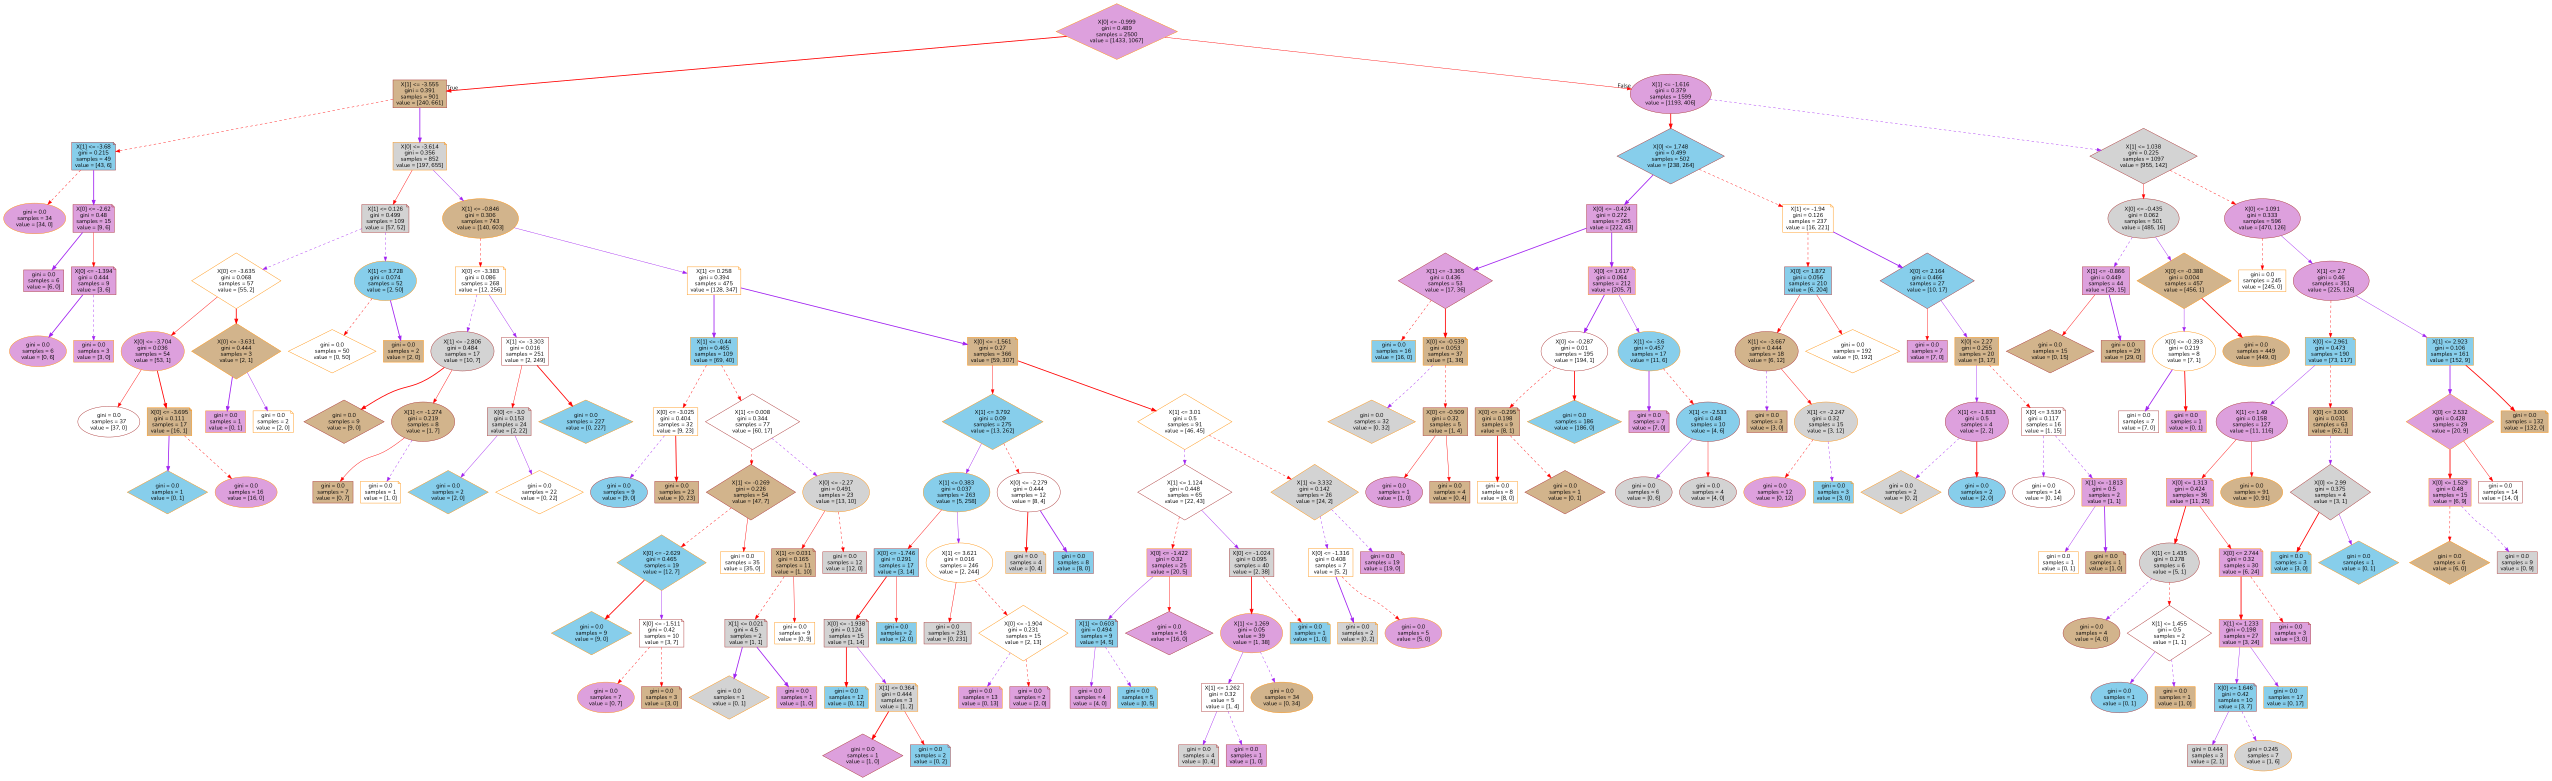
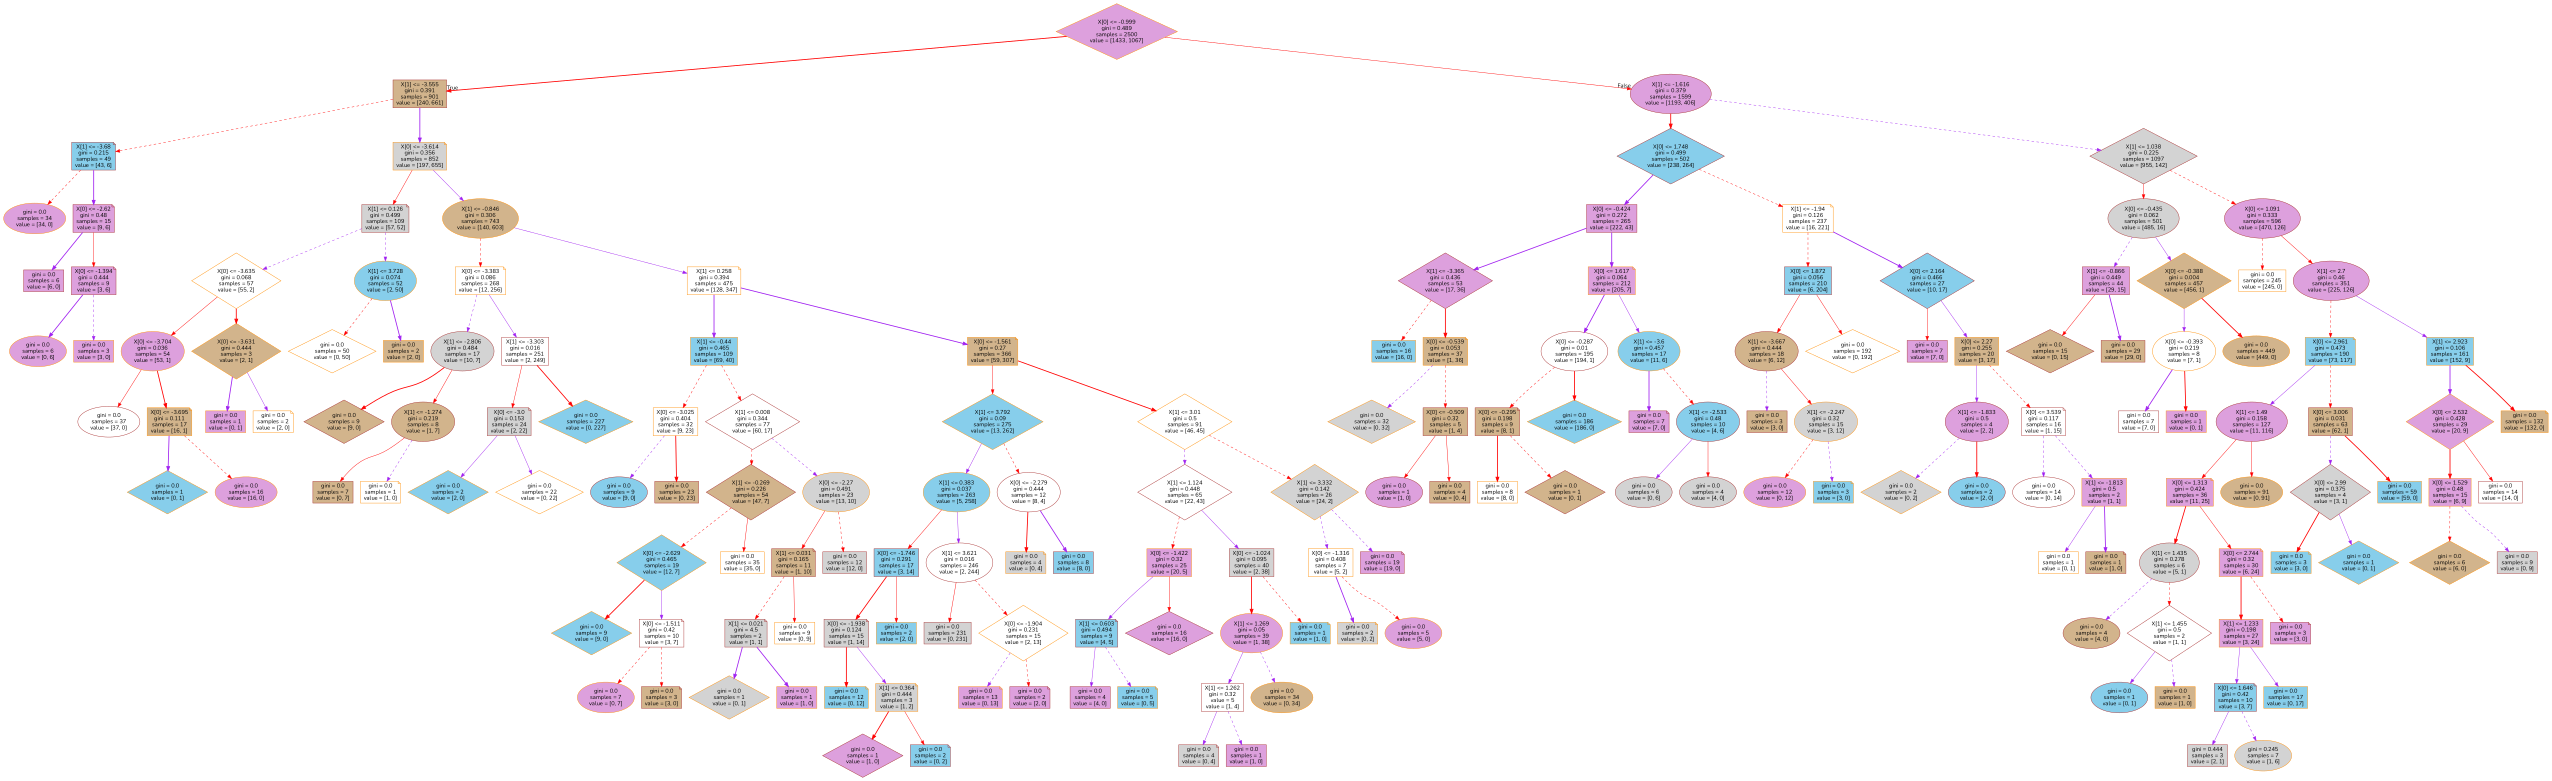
(2295, 248) -> (2295, 248)
none -> (2400, 492)
(959, 563) -> (959, 563)
(1252, 633) -> (1252, 633)
